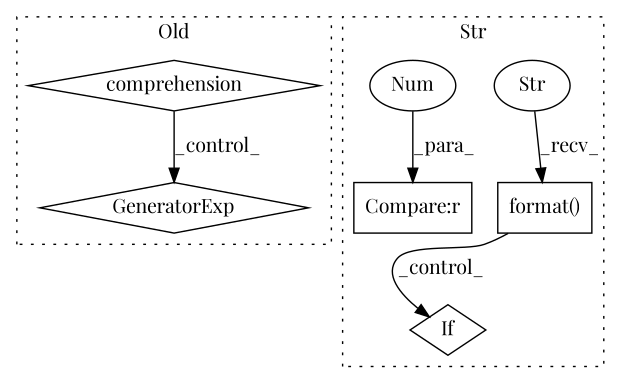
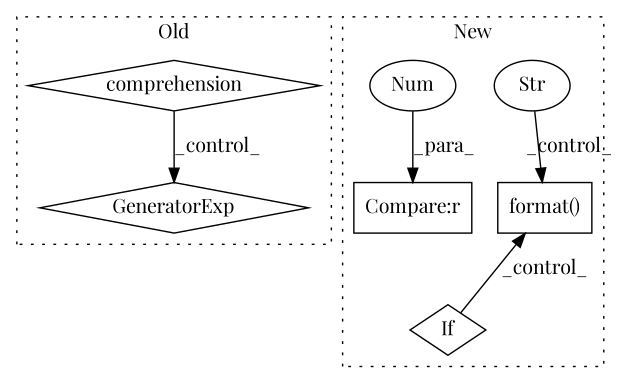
(473, 33) -> (473, 33)
(569, 147) -> (569, 147)
(423, 249) -> (488, 279)
